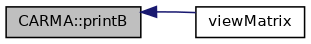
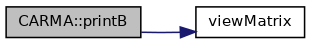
(176, 12) -> (161, 33)
